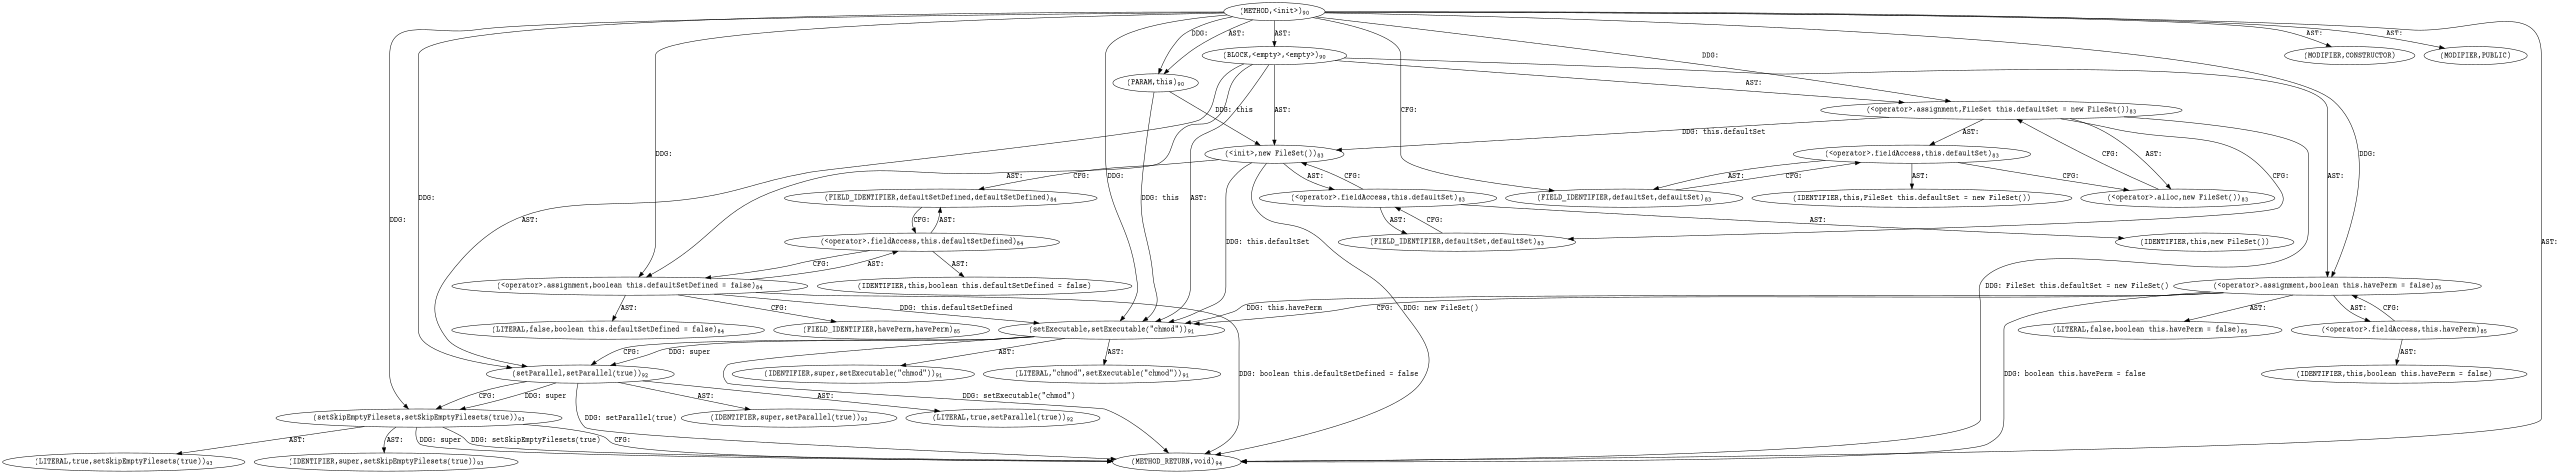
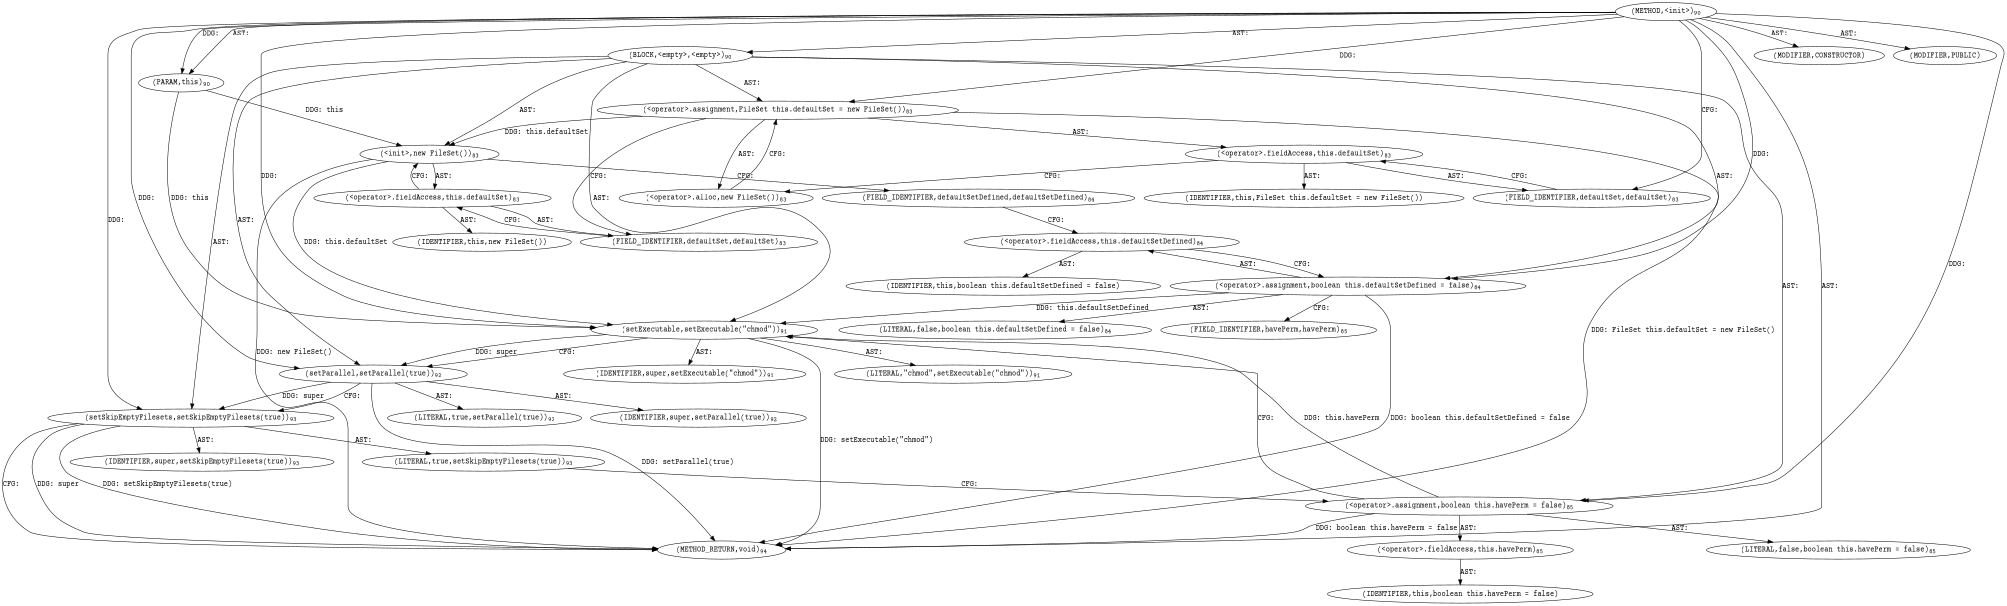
none -> (264, 75)
(937, 223) -> none
(2377, 308) -> (946, 487)
